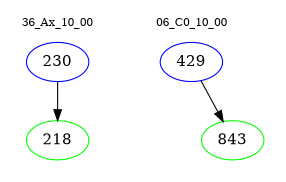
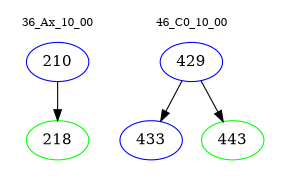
(192, 23) -> (192, 23)
(58, 62) -> (58, 62)
none -> (151, 140)
(233, 140) -> (233, 140)
